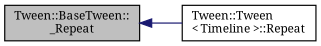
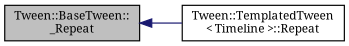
(249, 23) -> (263, 23)
